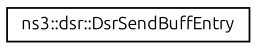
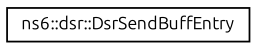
(128, 25) -> (128, 25)
